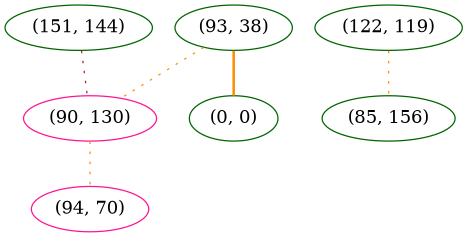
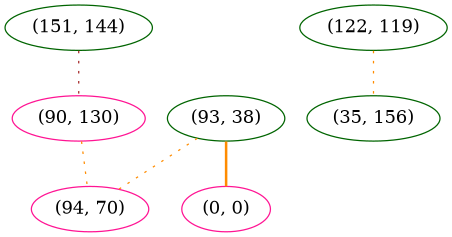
(162, 73) -> (158, 164)
(234, 118) -> (226, 209)
(389, 118) -> (373, 118)
